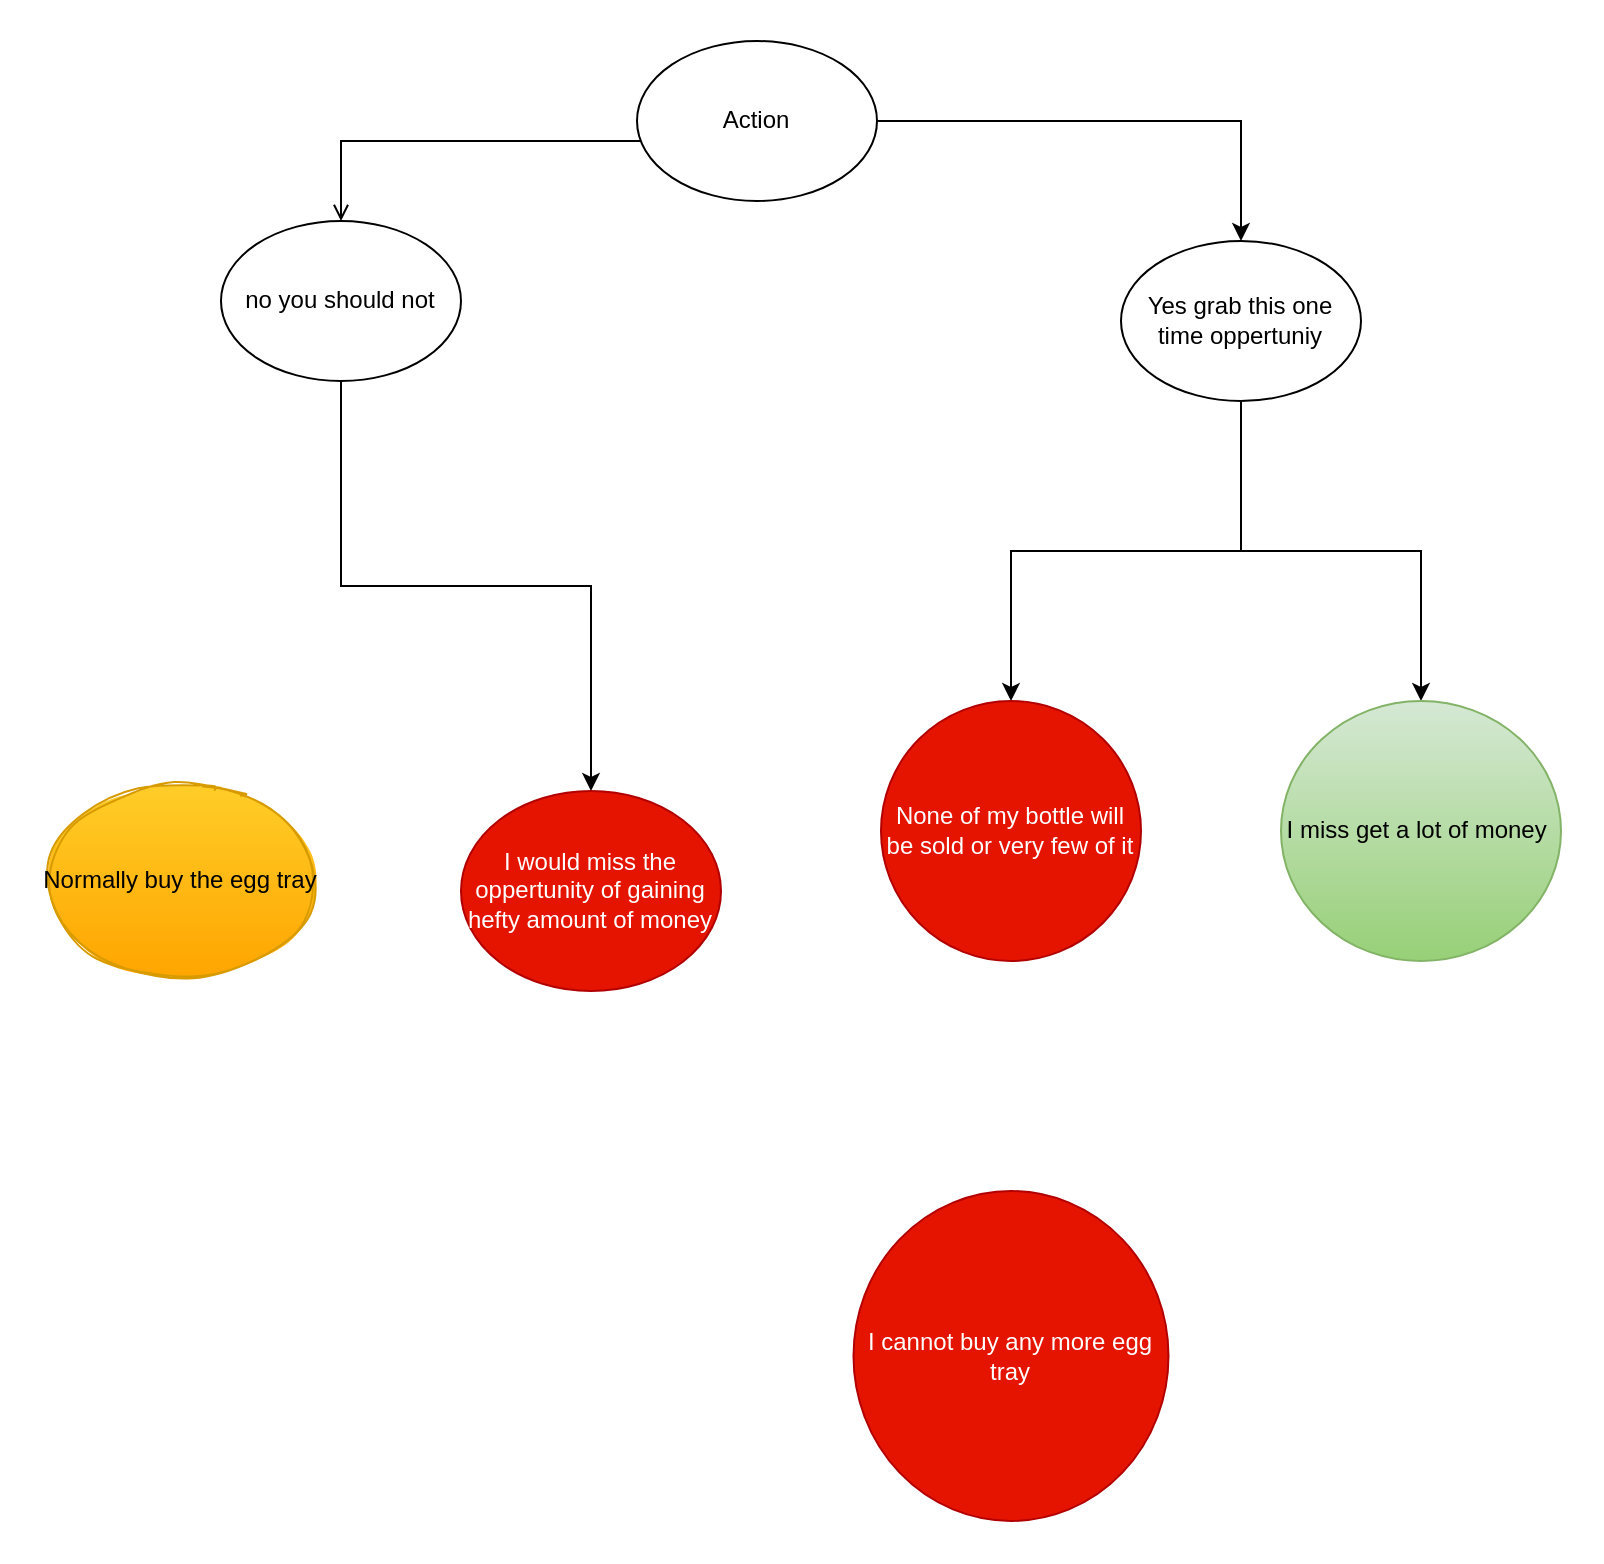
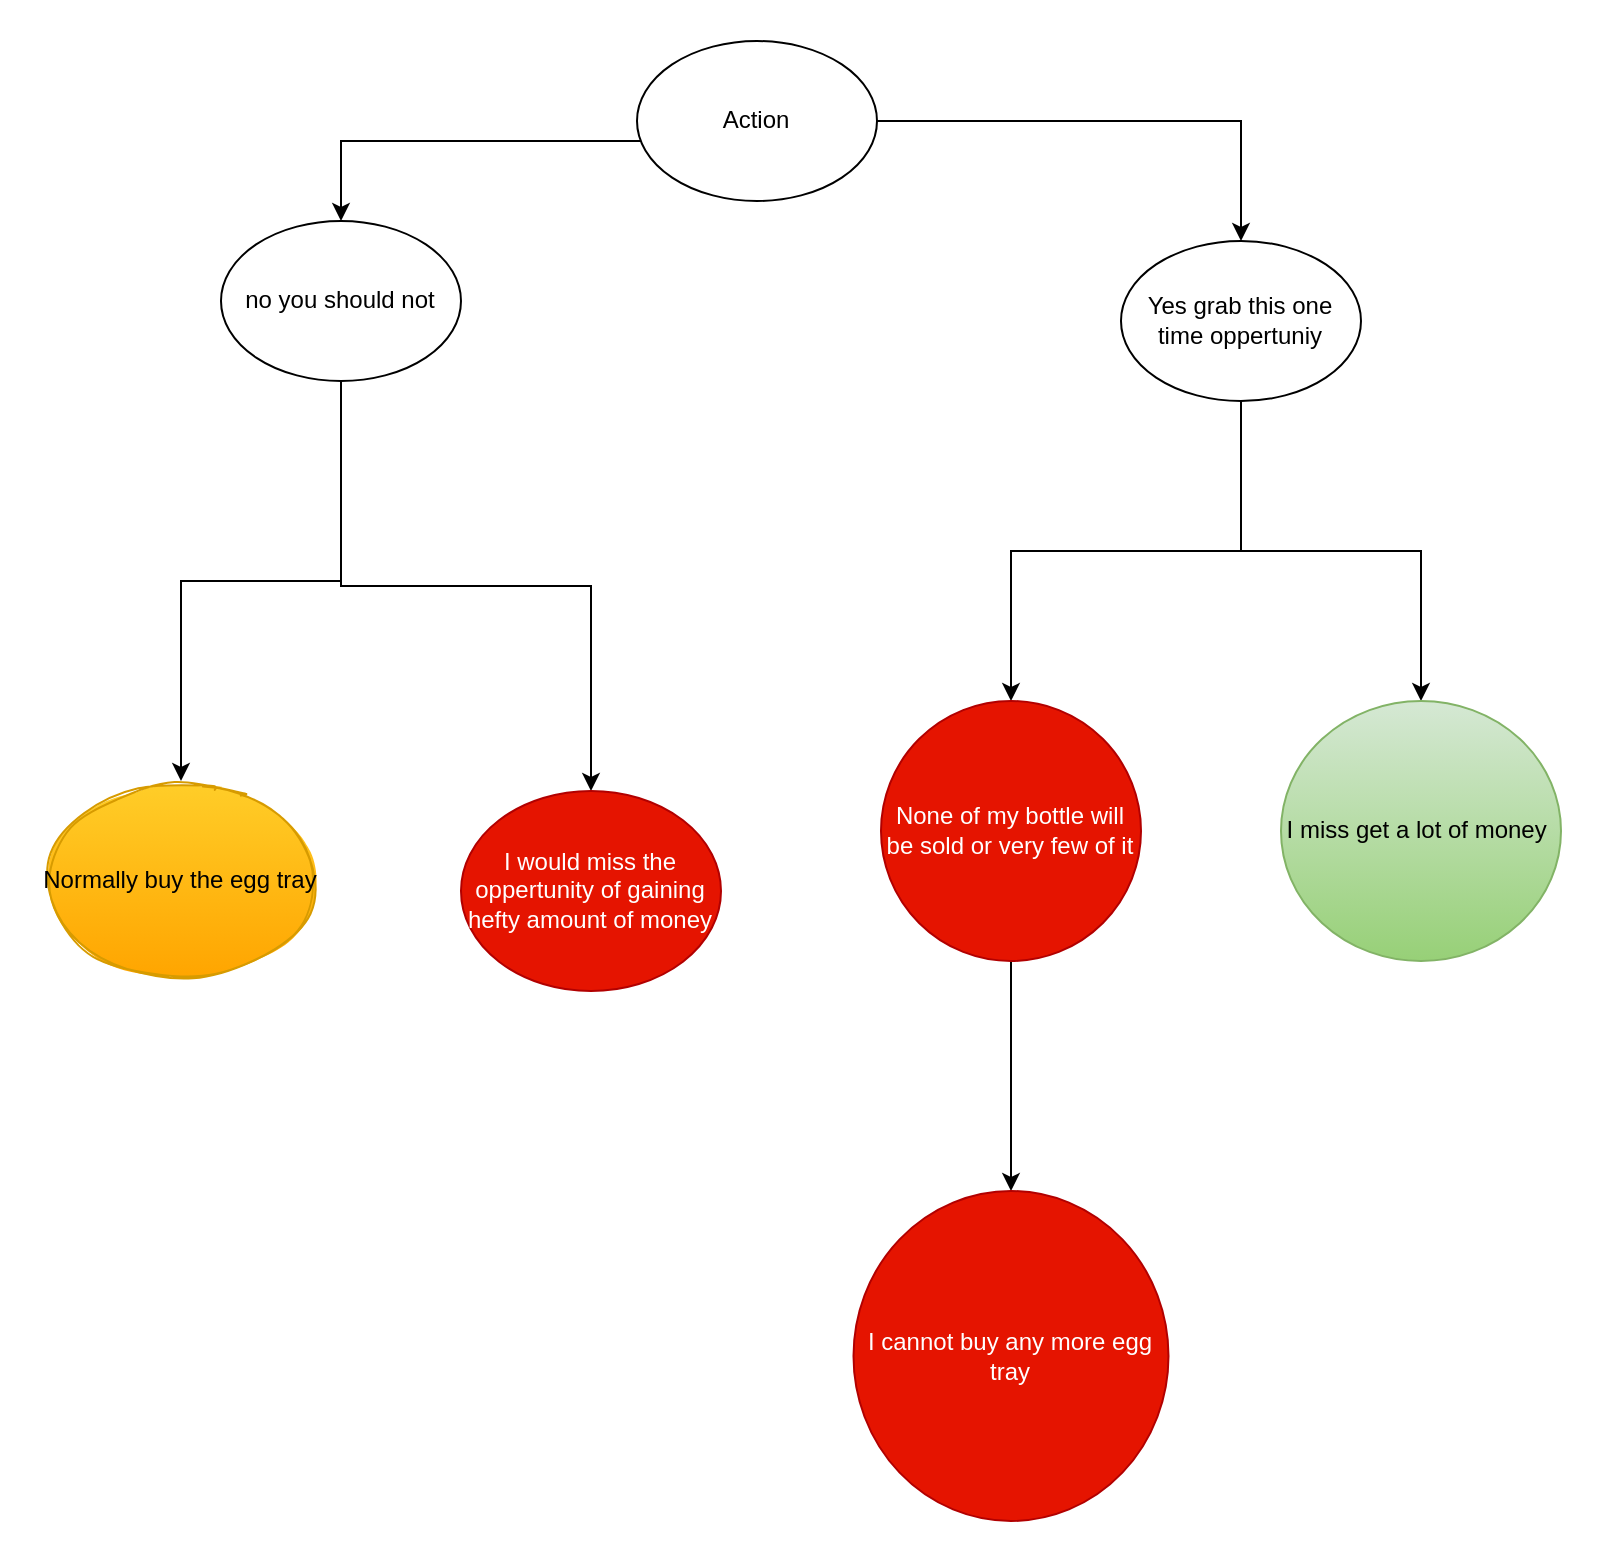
(341, 208) -> (341, 206)
none -> (181, 596)
none -> (1011, 1069)
